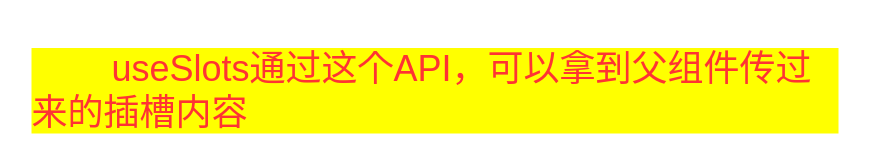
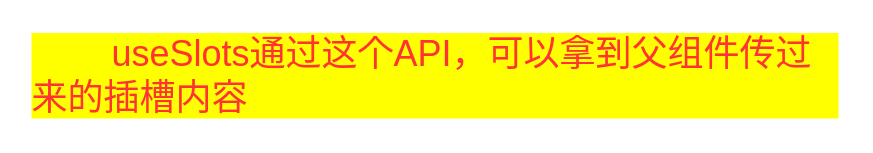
(436, 91) -> (436, 76)
